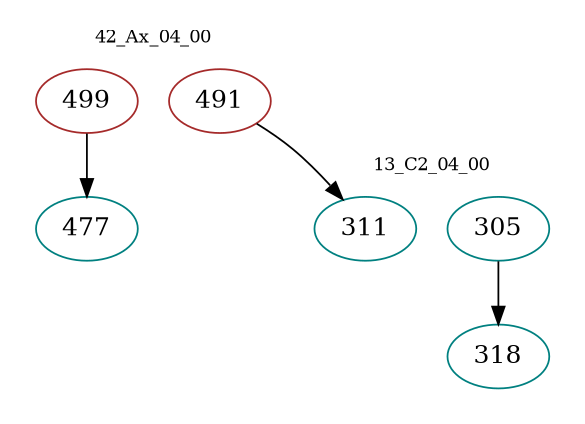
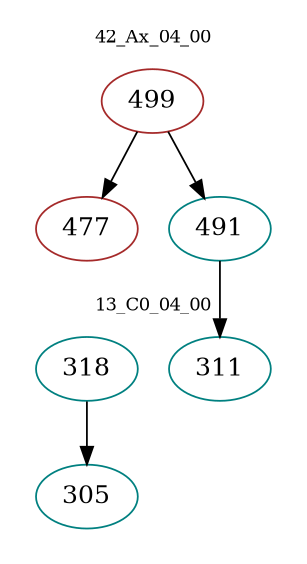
(220, 101) -> (220, 229)
none -> (182, 157)
(432, 166) -> (153, 306)
(87, 229) -> (87, 229)
(498, 284) -> (87, 424)
